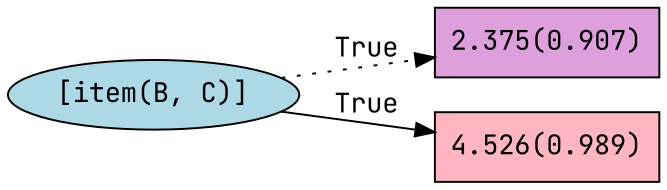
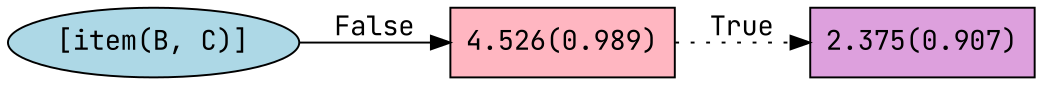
(348, 69) -> (733, 43)
(367, 105) -> (375, 28)
